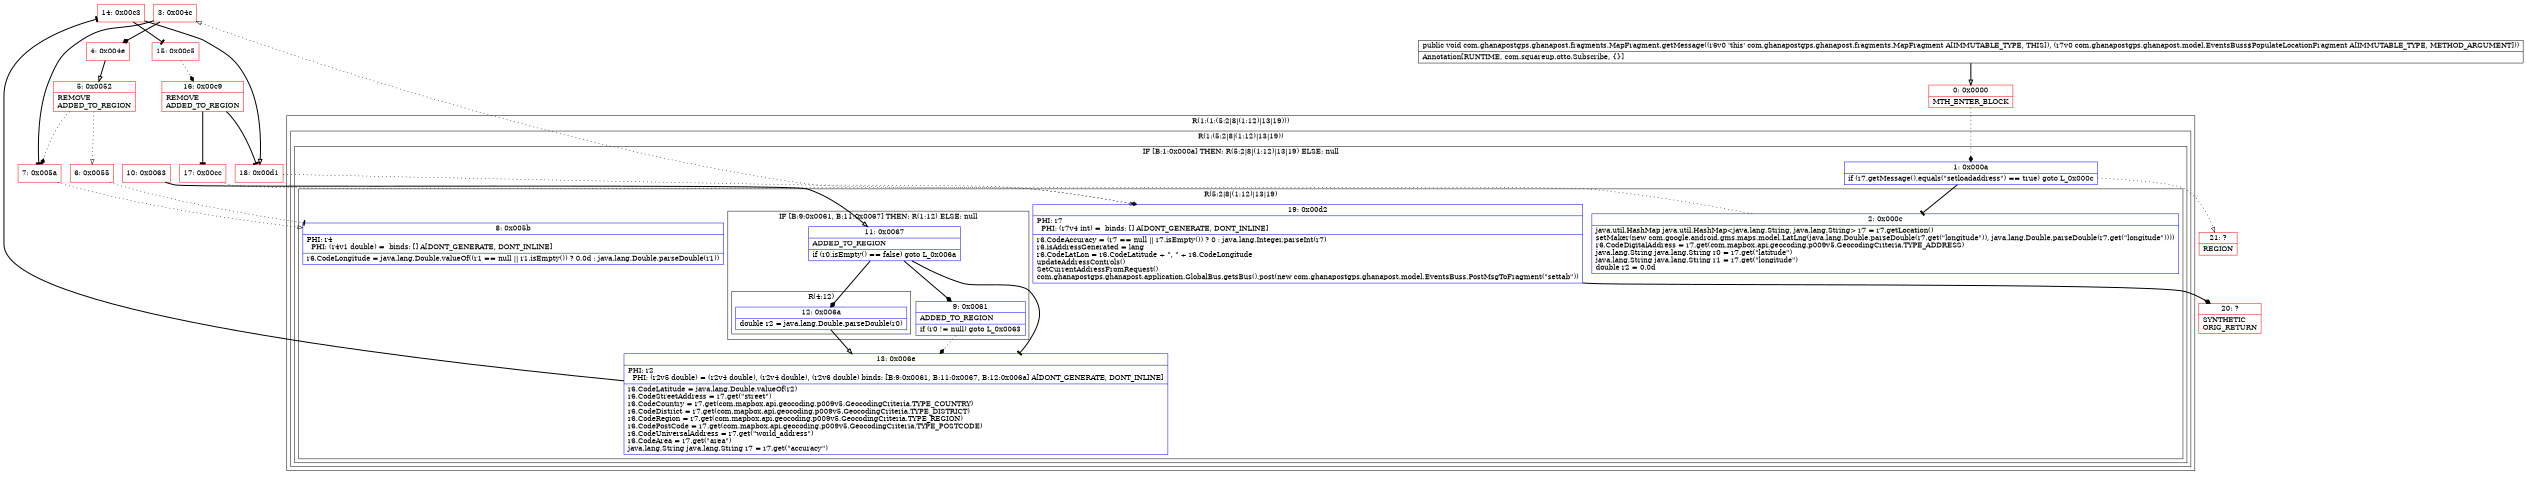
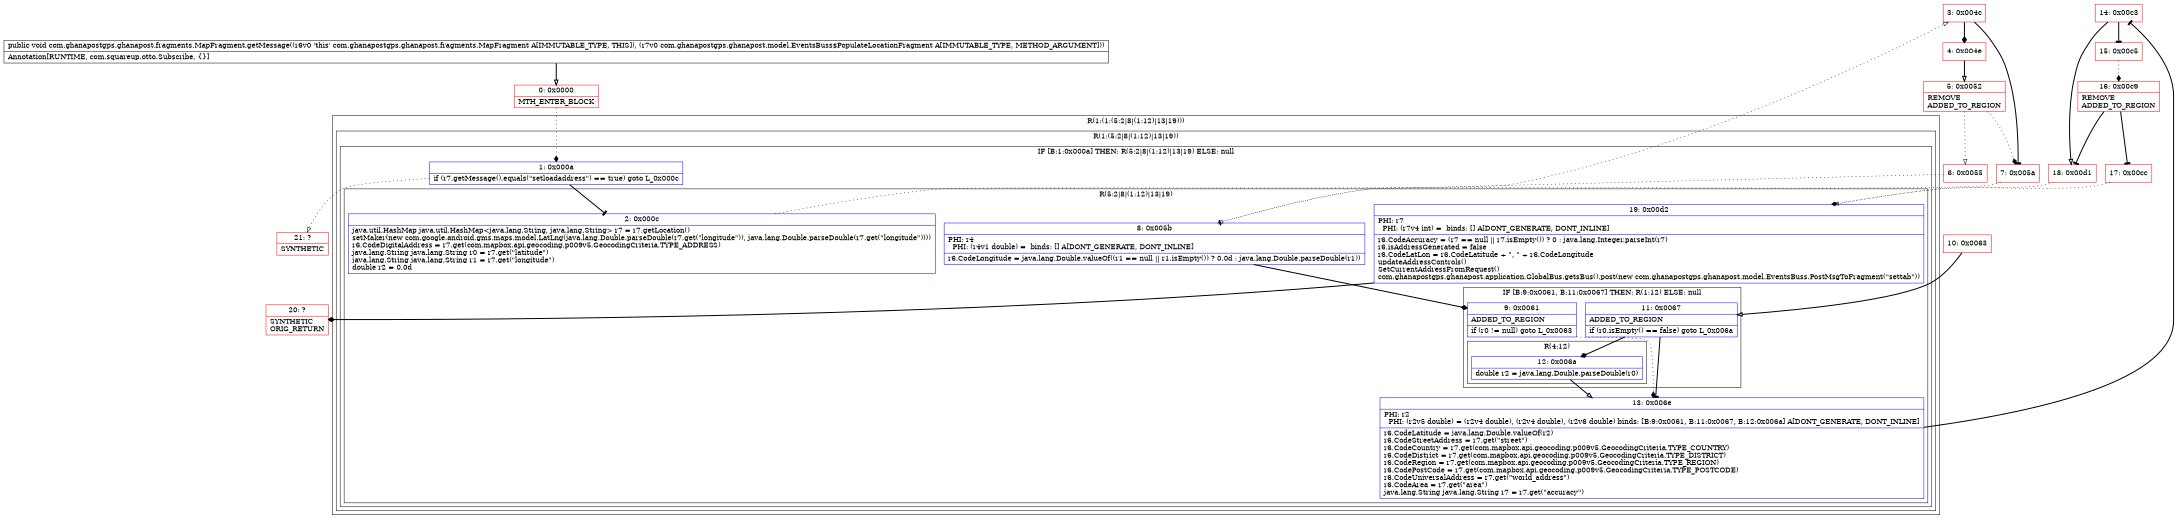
(1090, 247) -> (1432, 247)
(2218, 249) -> (303, 249)
(925, 279) -> (1363, 287)
